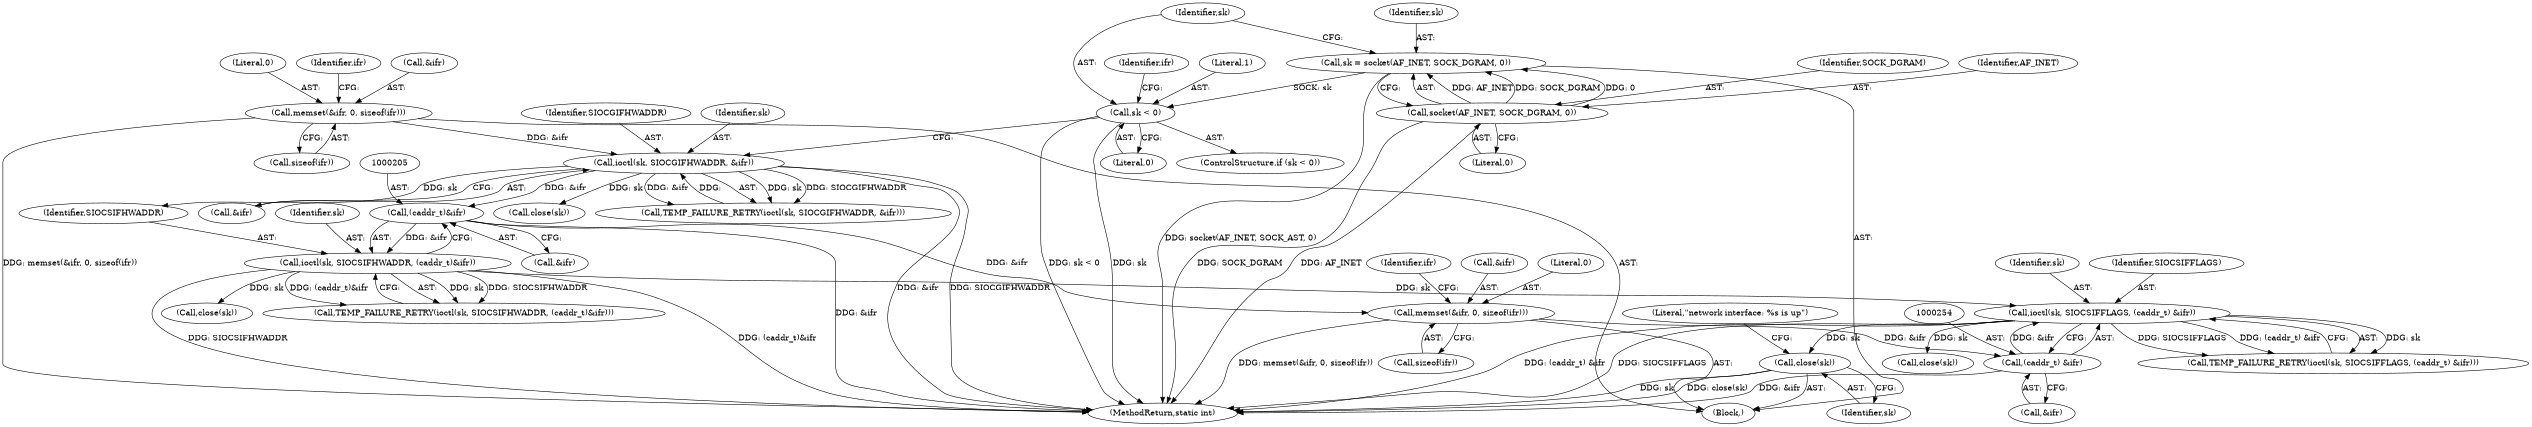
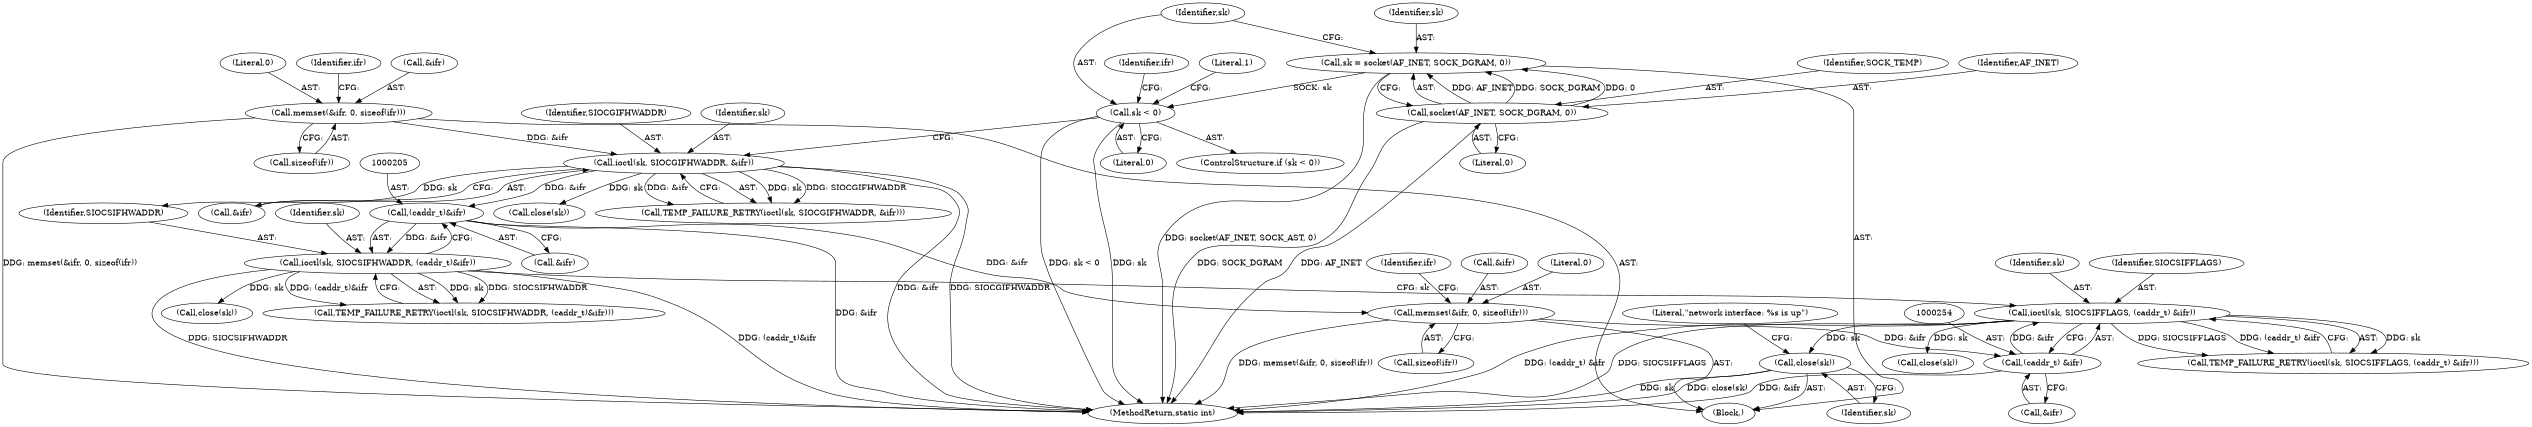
(1873, 63) -> (1873, 63)
(1202, 88) -> (1202, 88)
(712, 188) -> (712, 188)
(1413, 288) -> (1413, 288)
